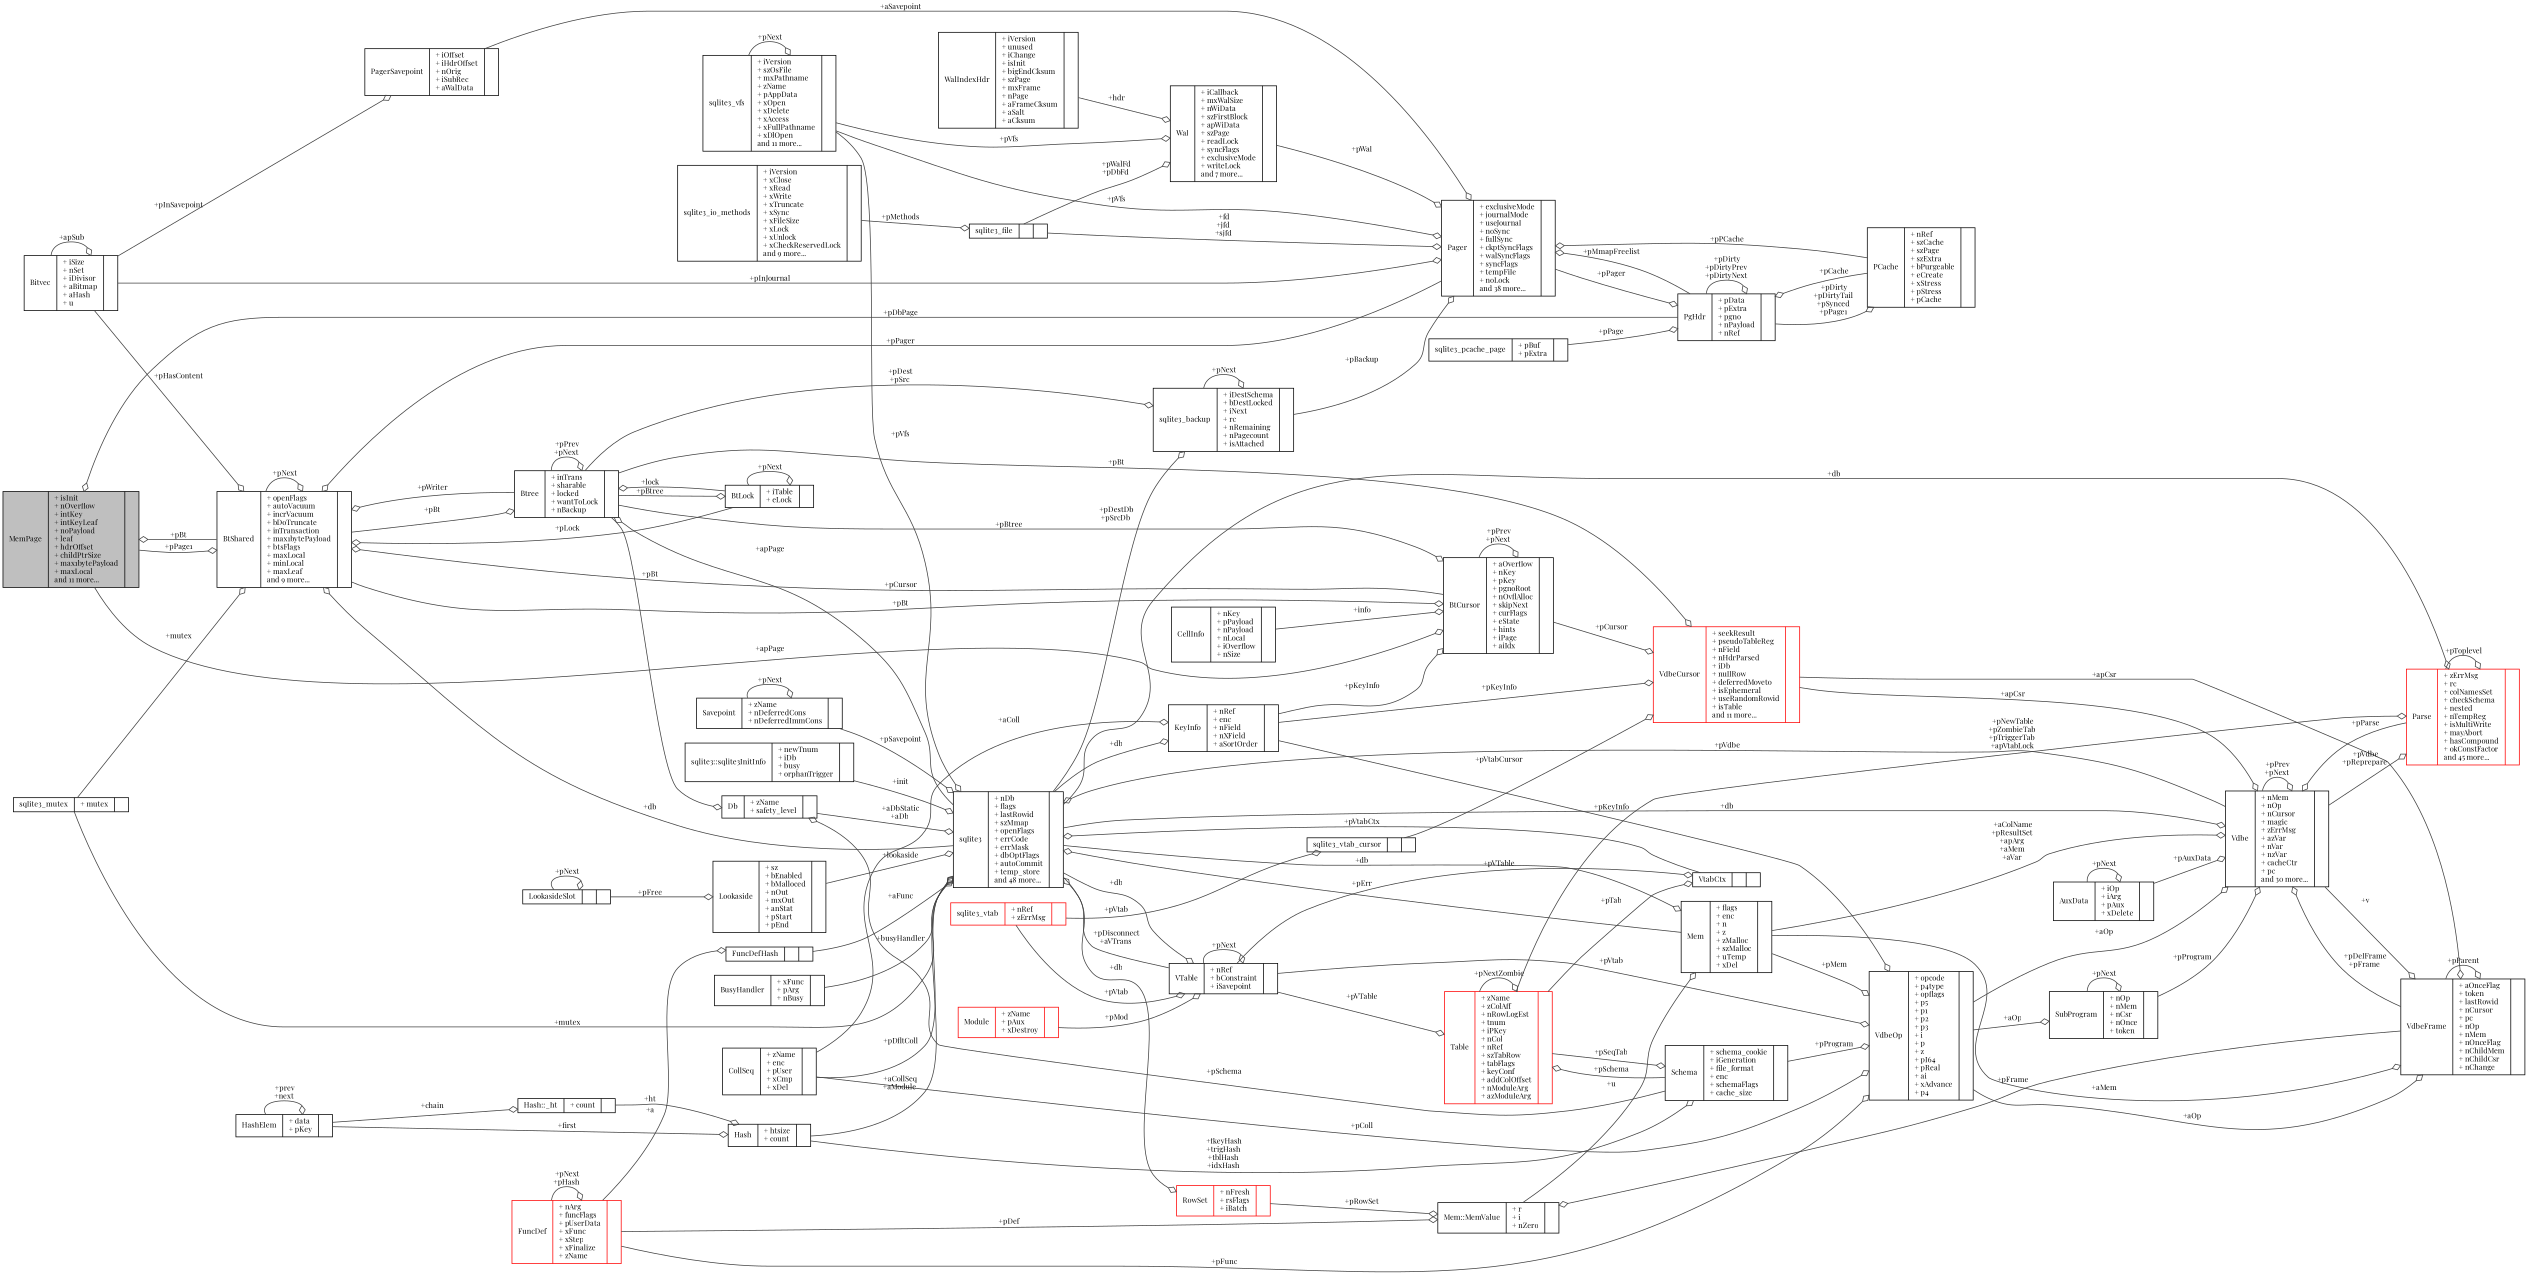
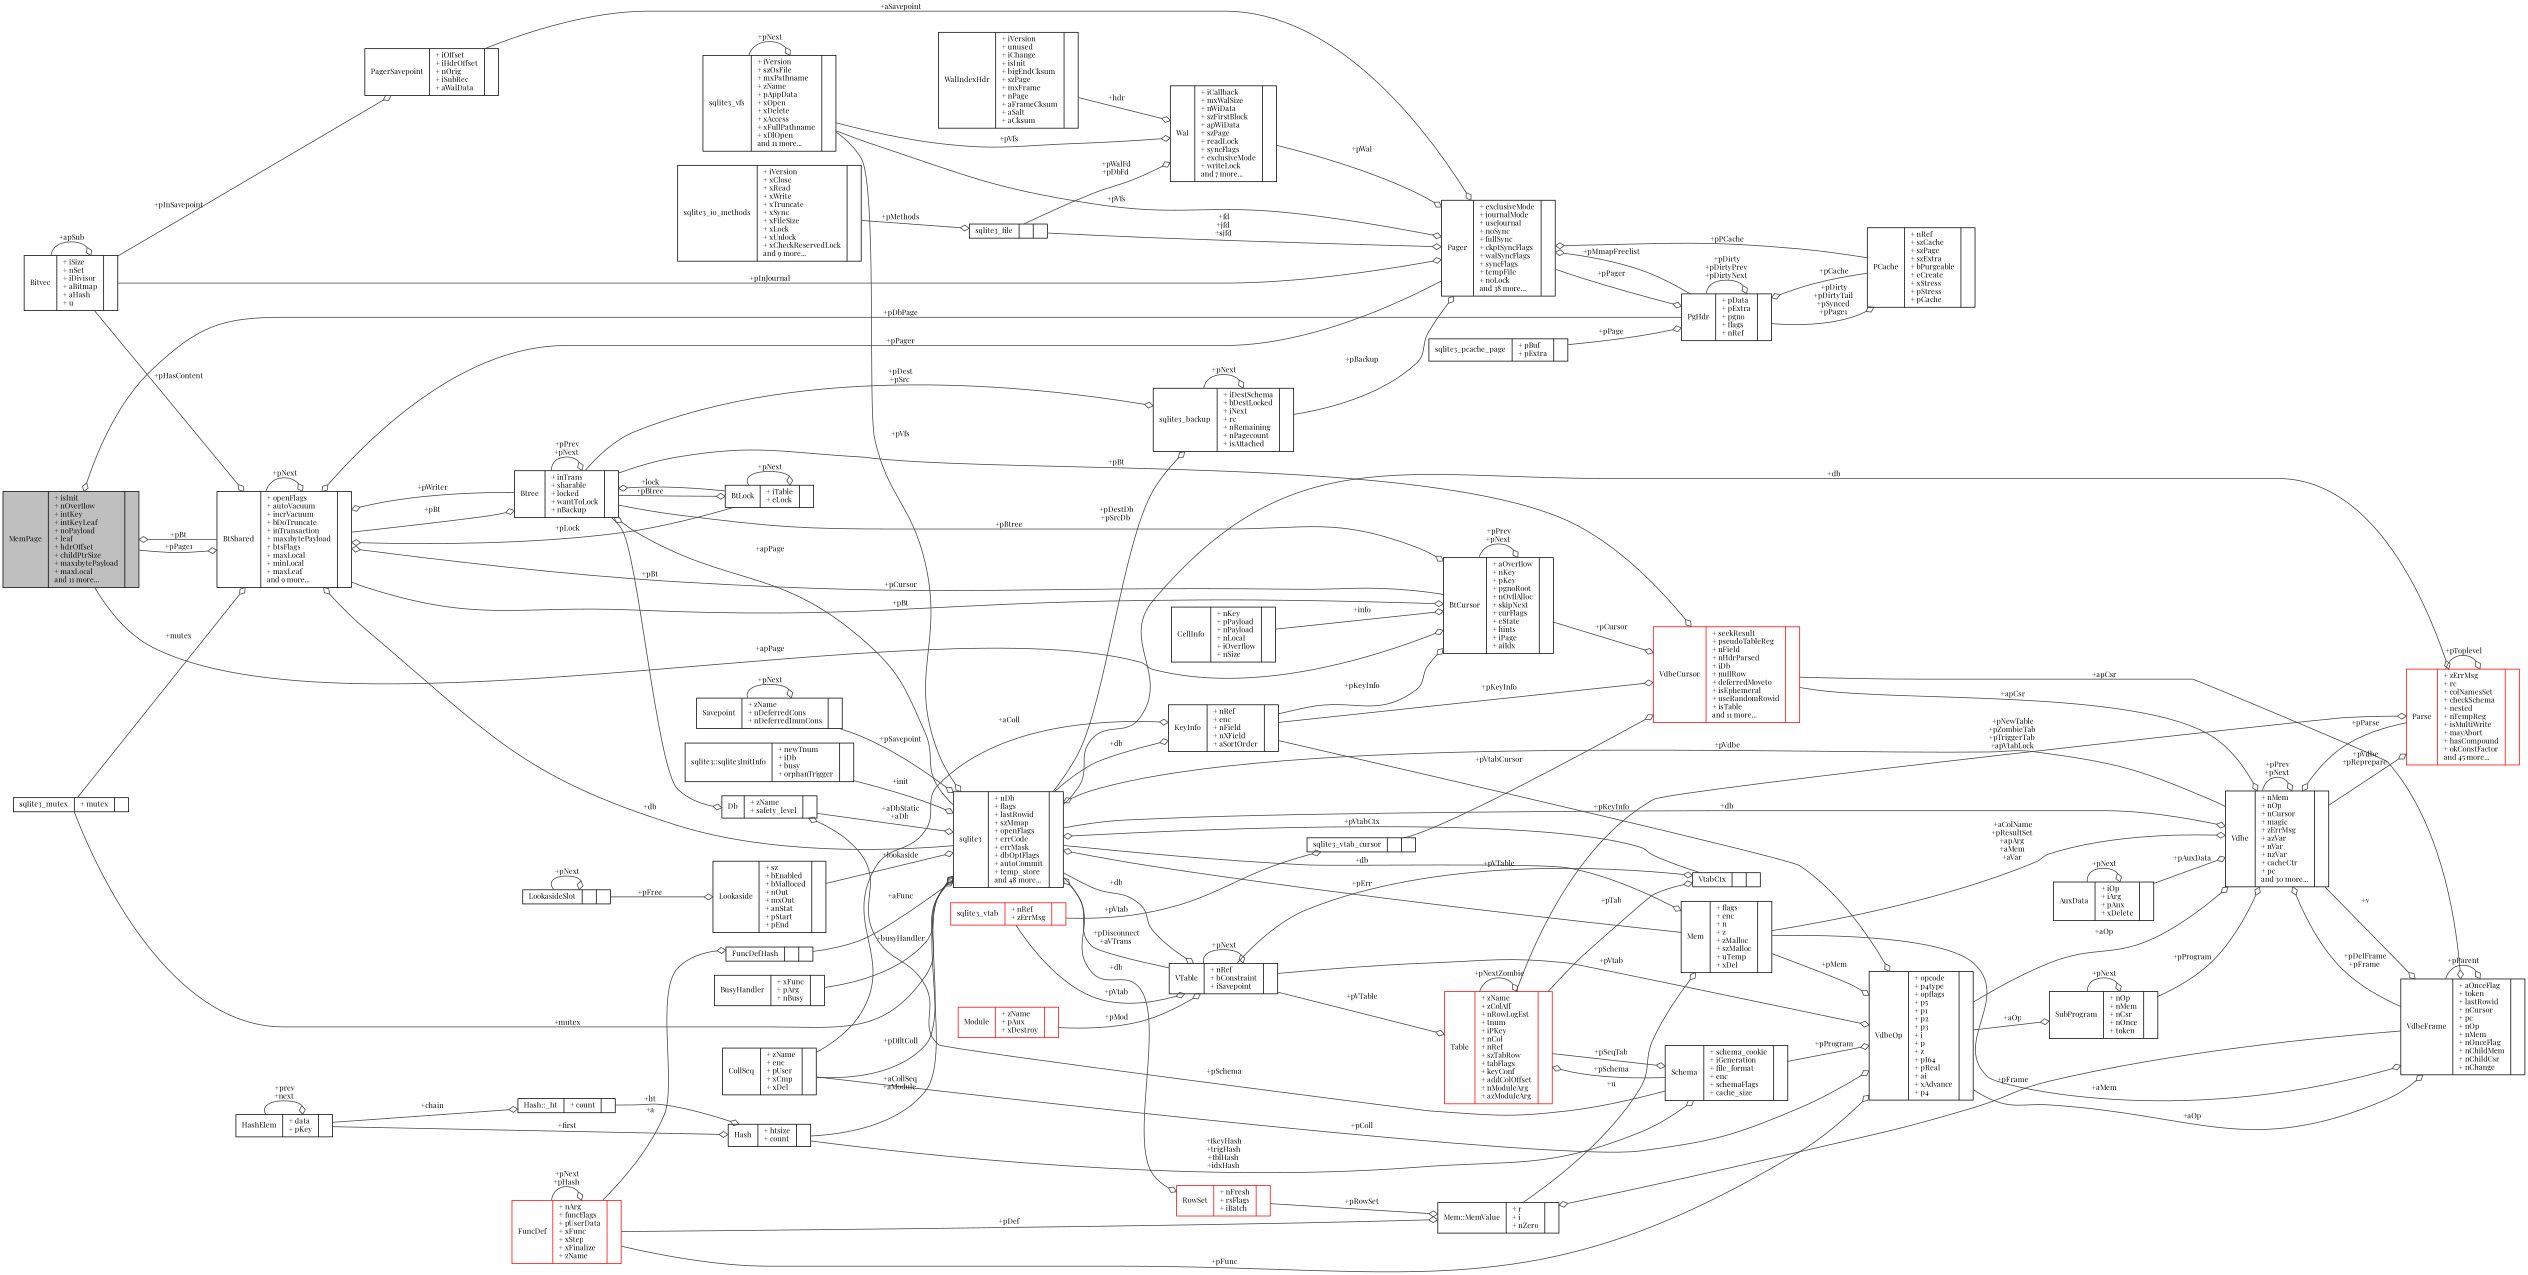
(1737, 325) -> (1733, 325)
